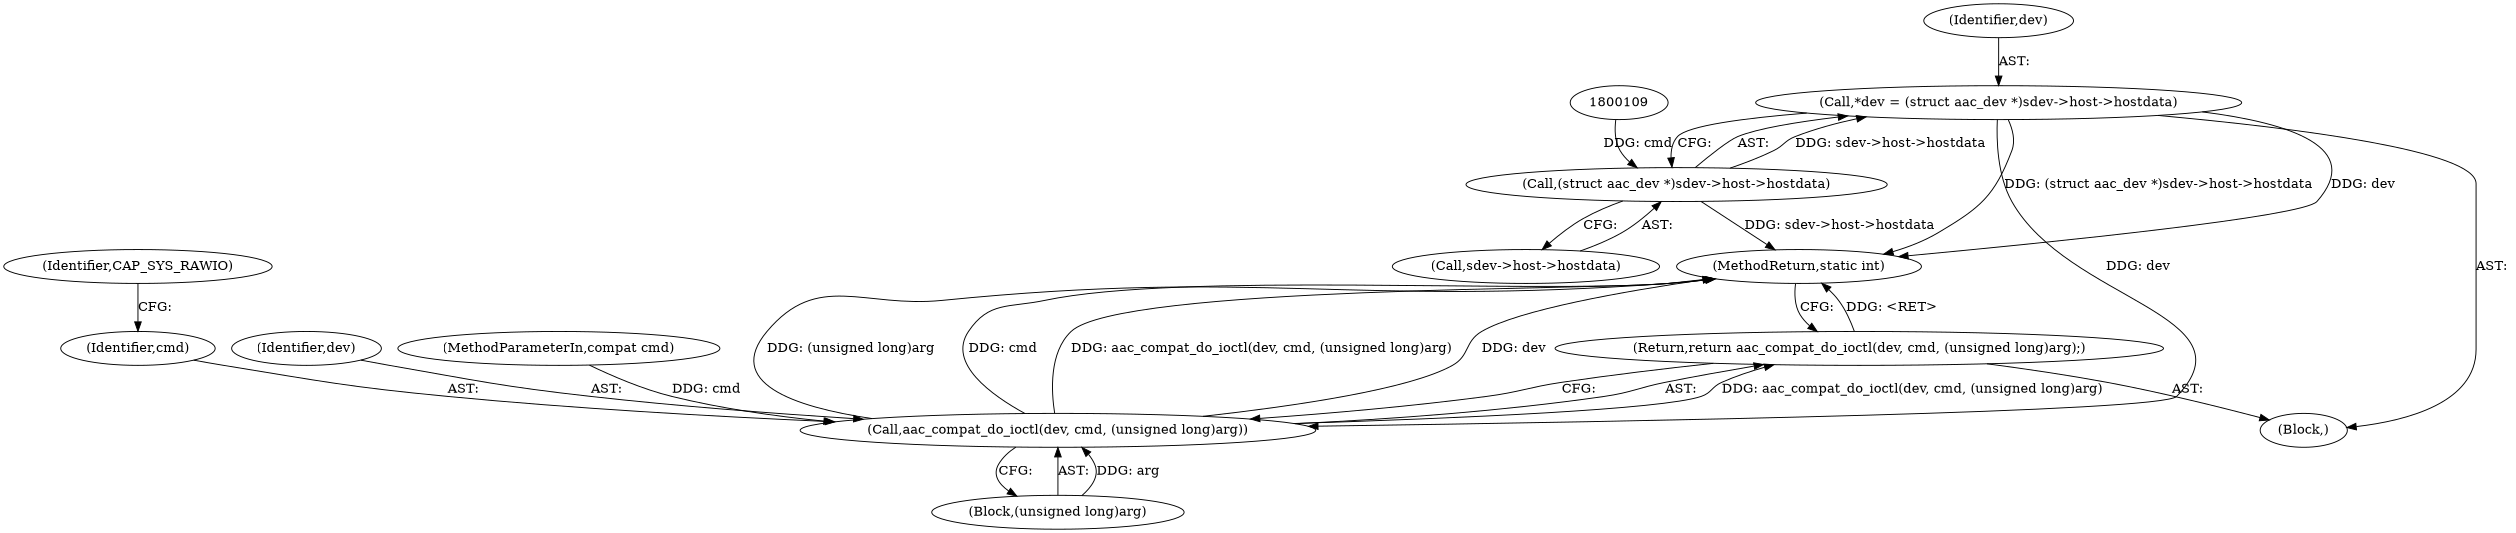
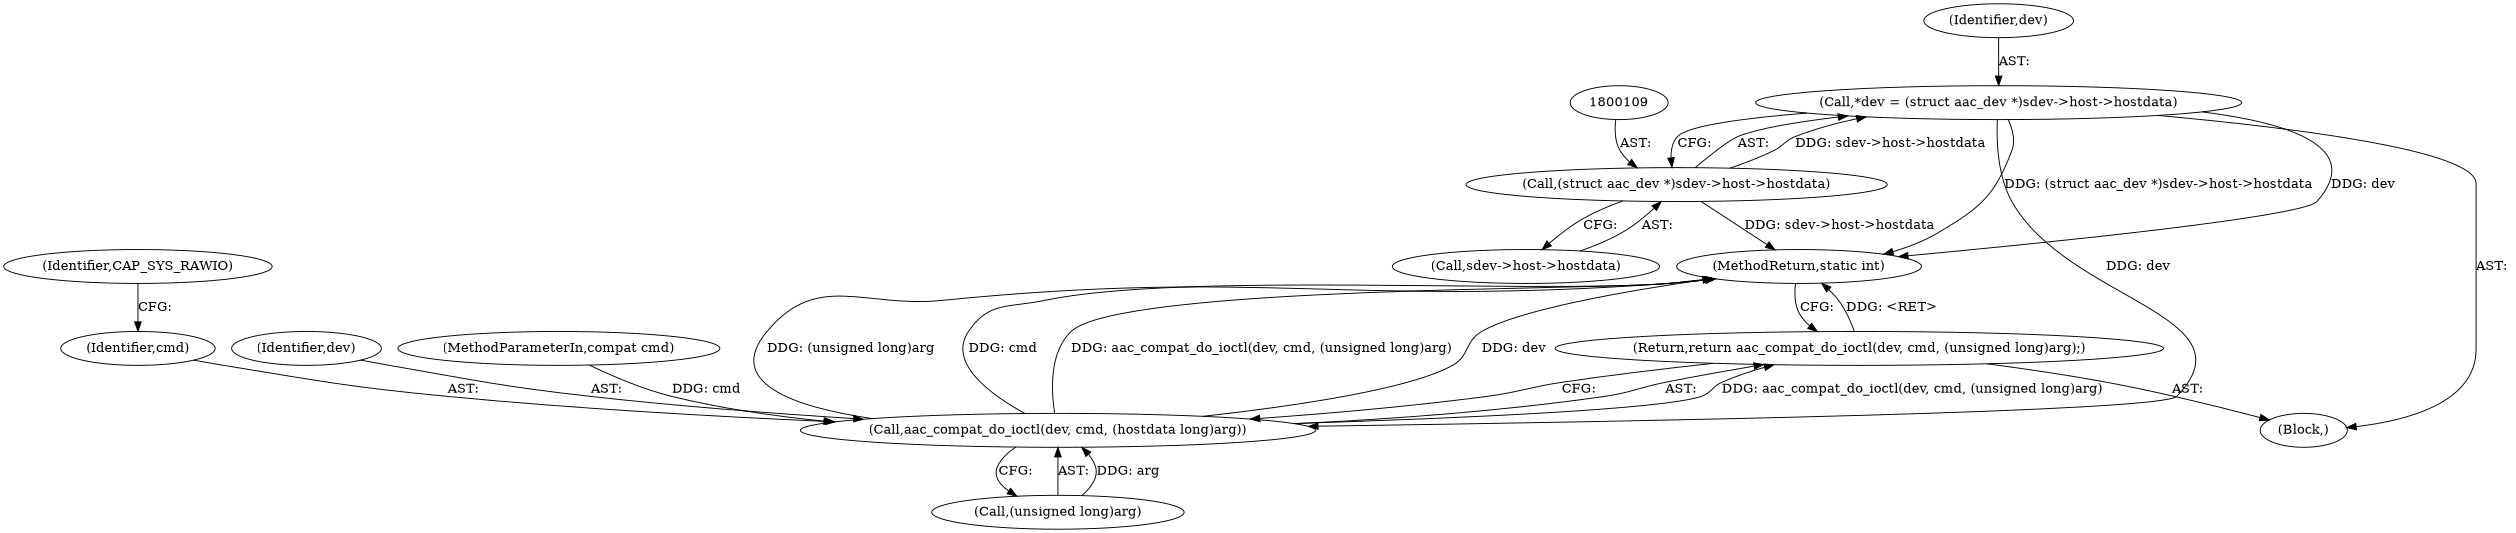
(1638, 144) -> (1638, 144)
(1058, 430) -> (1058, 430)
(1058, 512) -> (1058, 512)
